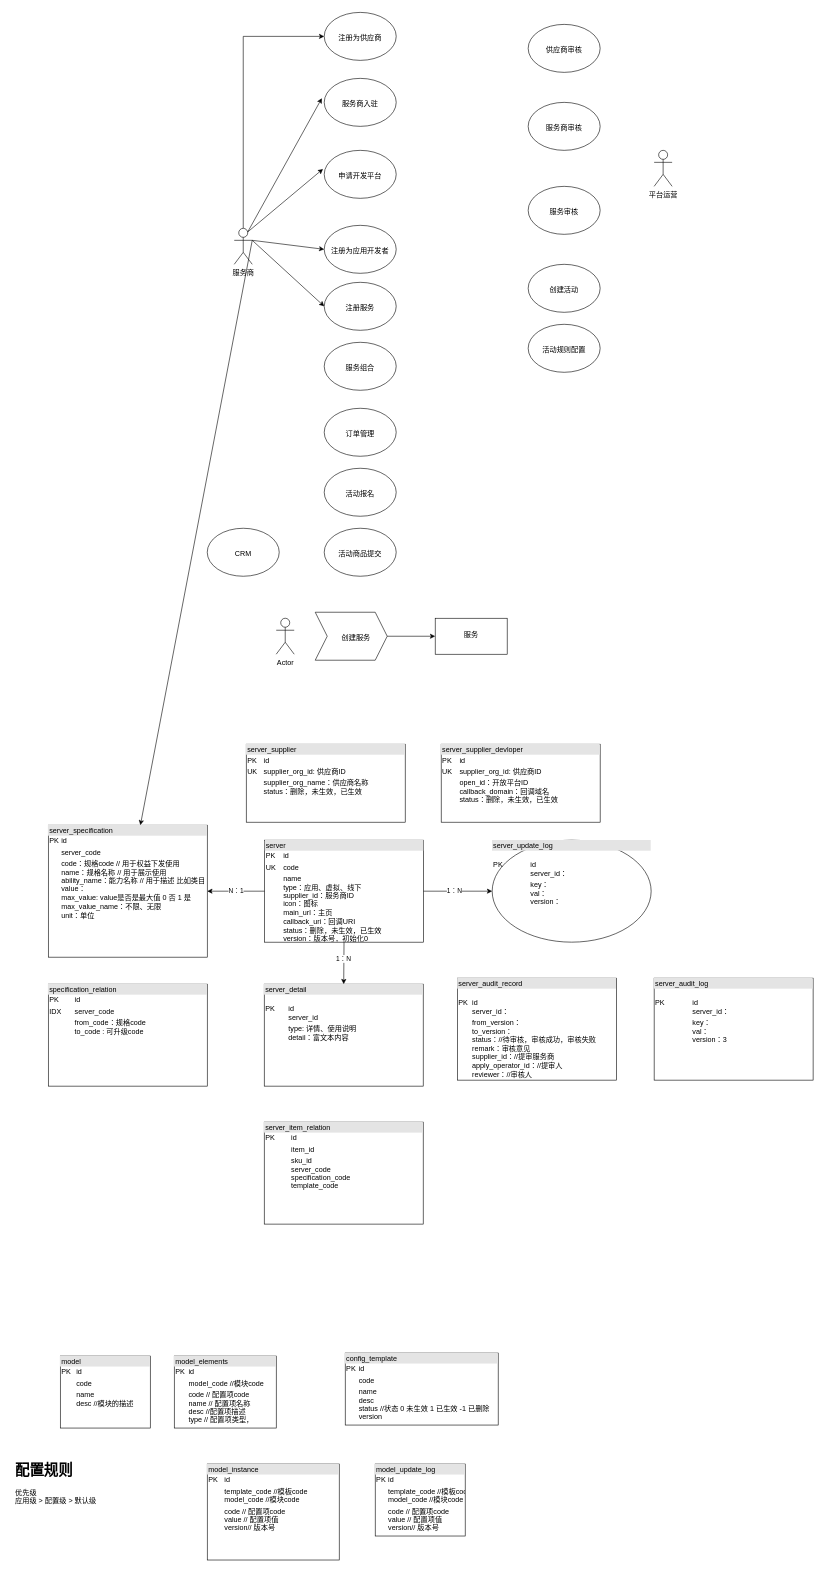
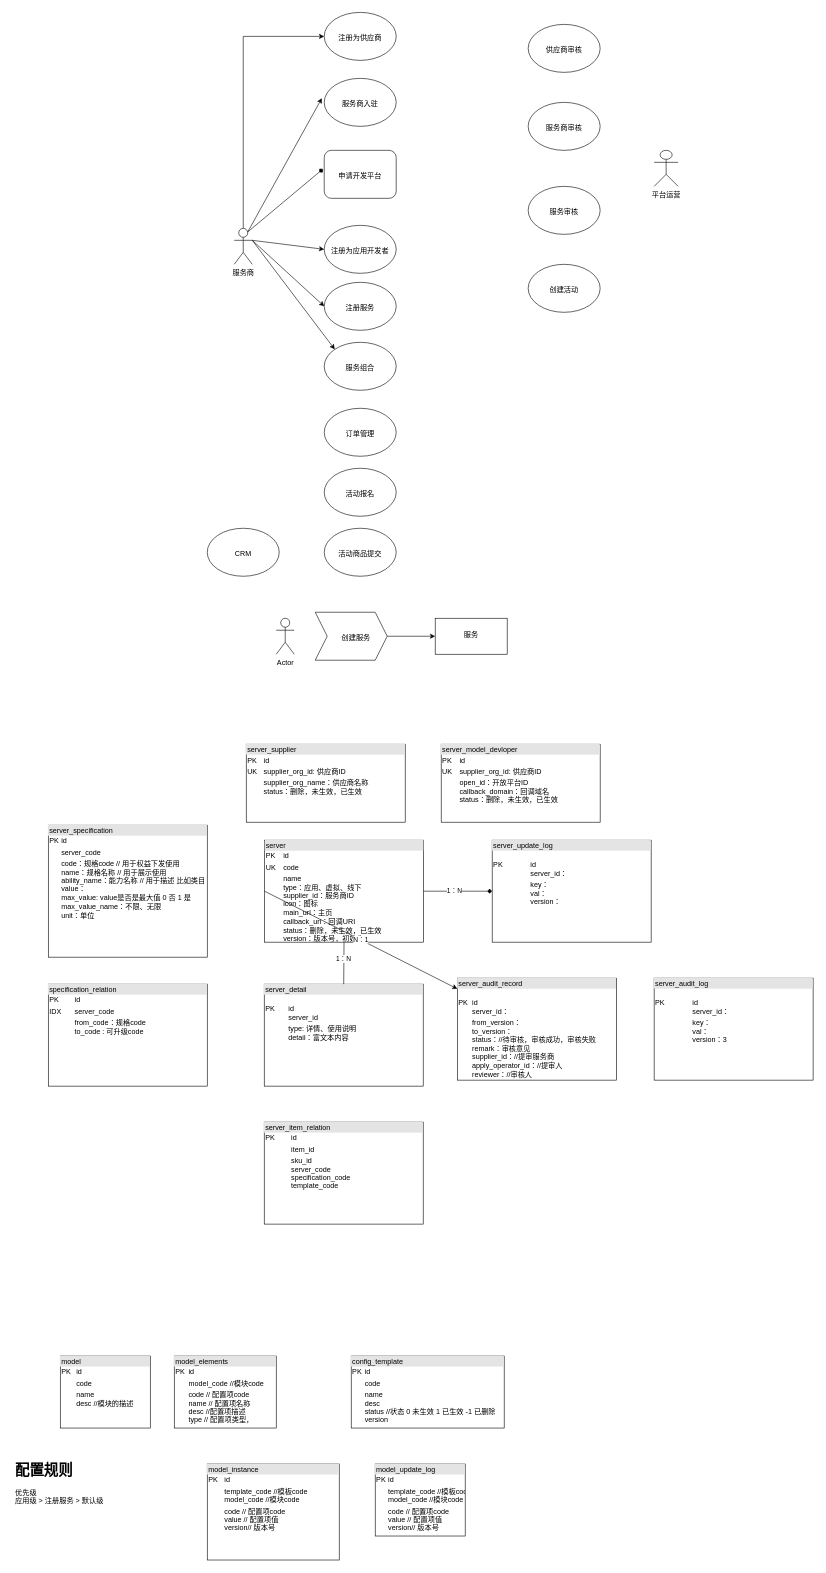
(663, 168) -> (666, 168)
(319, 173) -> (319, 173)
(360, 174) -> (360, 174)
(564, 348) -> none
(196, 532) -> (295, 296)
(493, 770) -> (493, 770)
(236, 891) -> (384, 952)
(486, 891) -> (486, 891)
(572, 891) -> (572, 891)
(344, 978) -> (344, 980)
(422, 1389) -> (428, 1392)
(56, 1465) -> (60, 1465)
